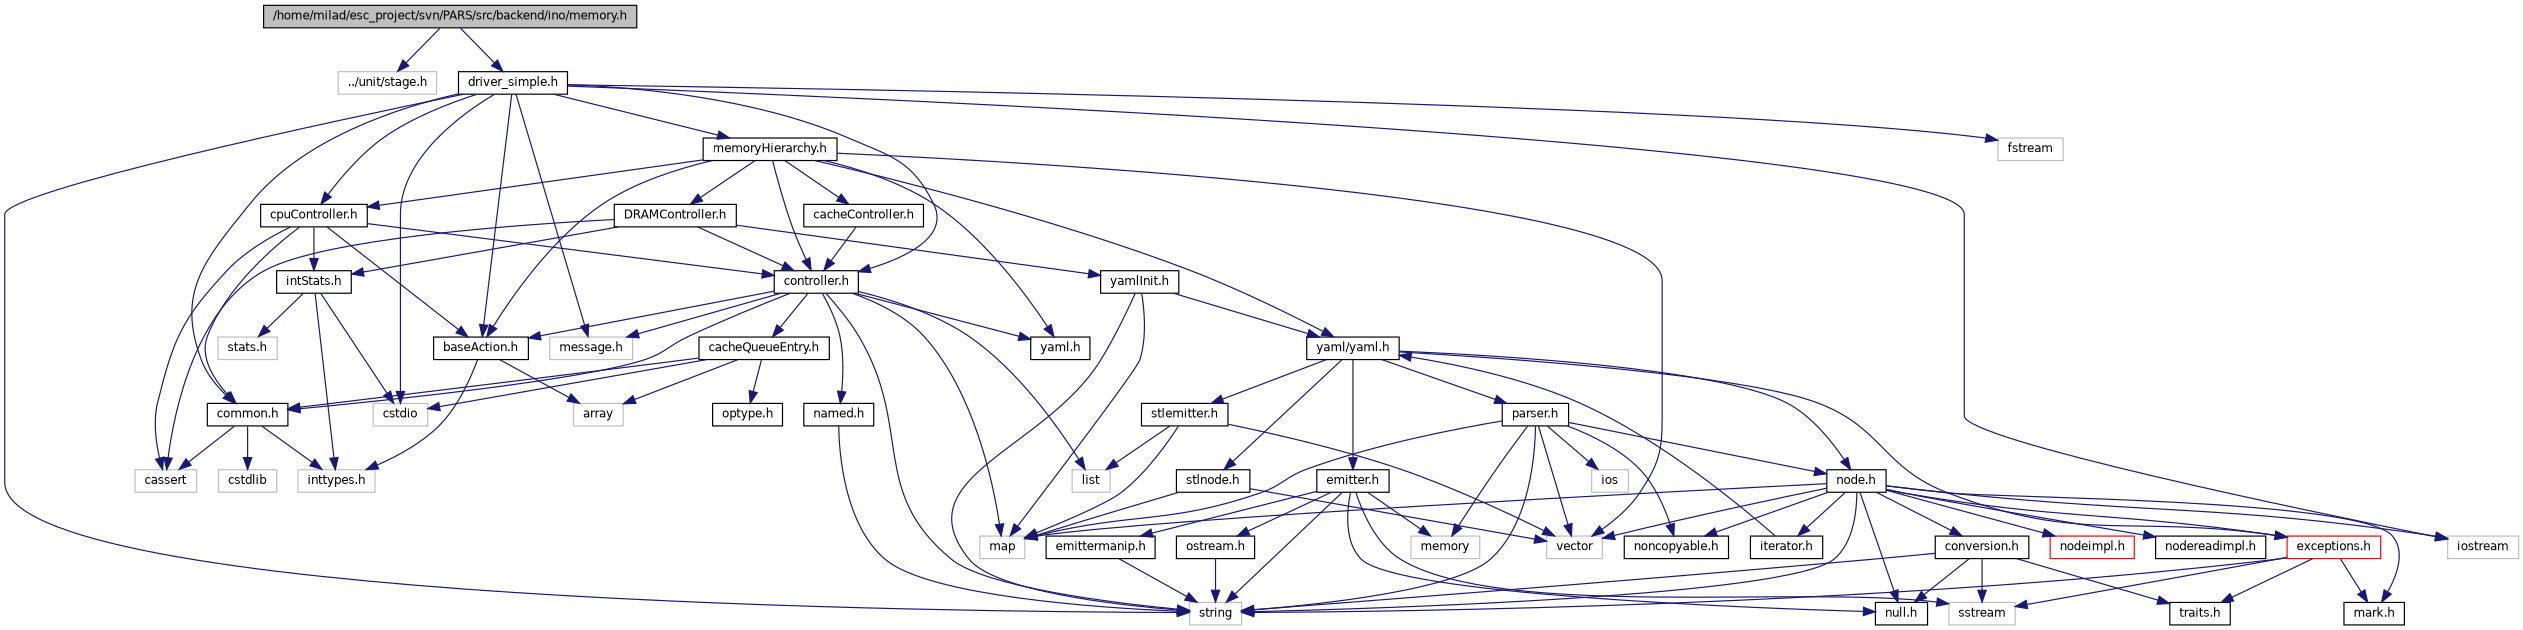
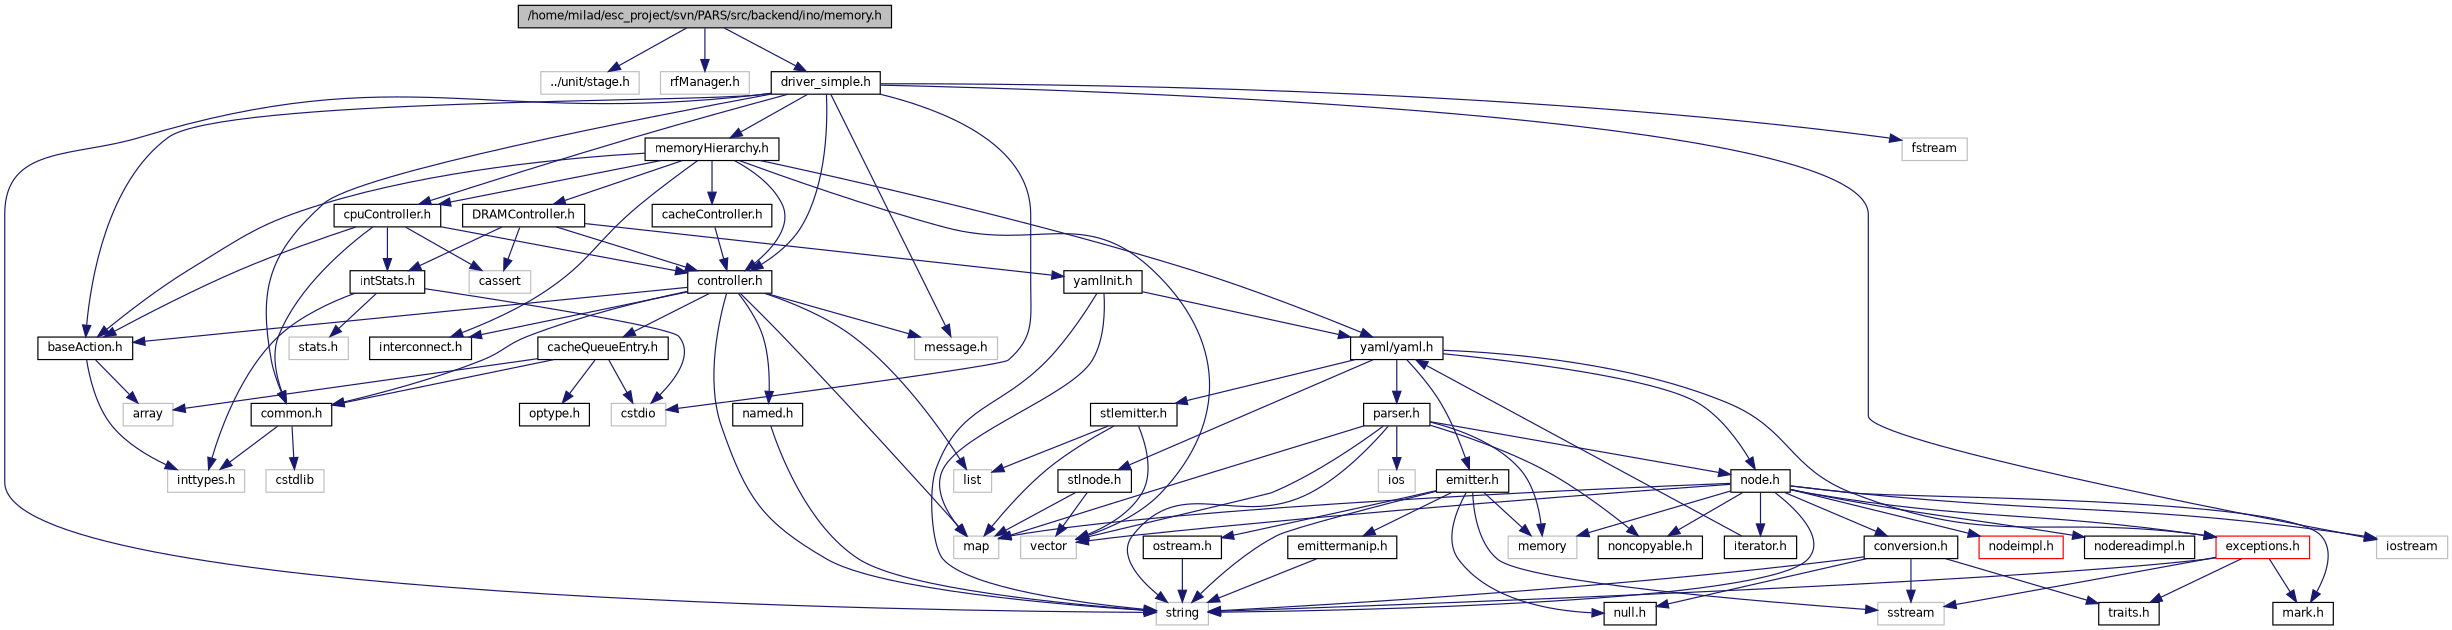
none -> (705, 83)
(1060, 348) -> (421, 348)
(212, 444) -> none
(1877, 542) -> (1660, 512)
